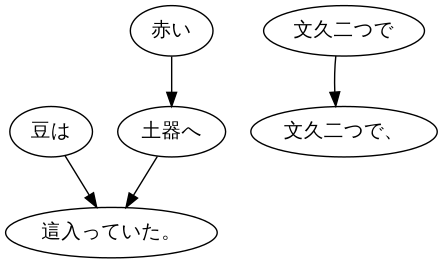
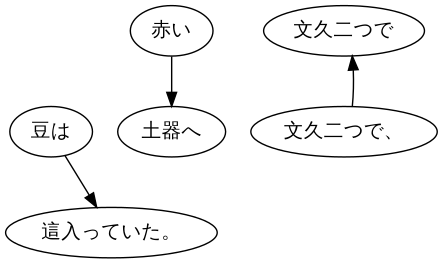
(335, 74) -> (353, 88)
(145, 176) -> none
